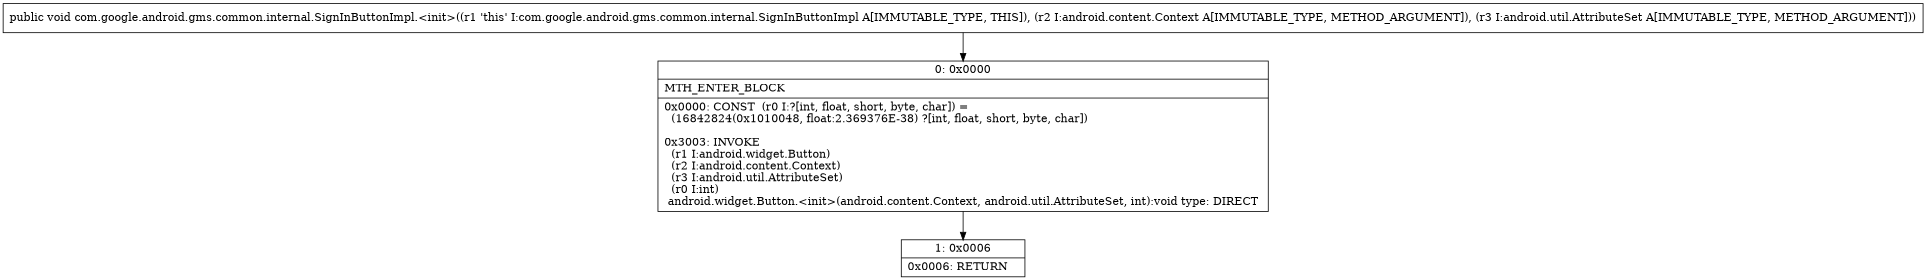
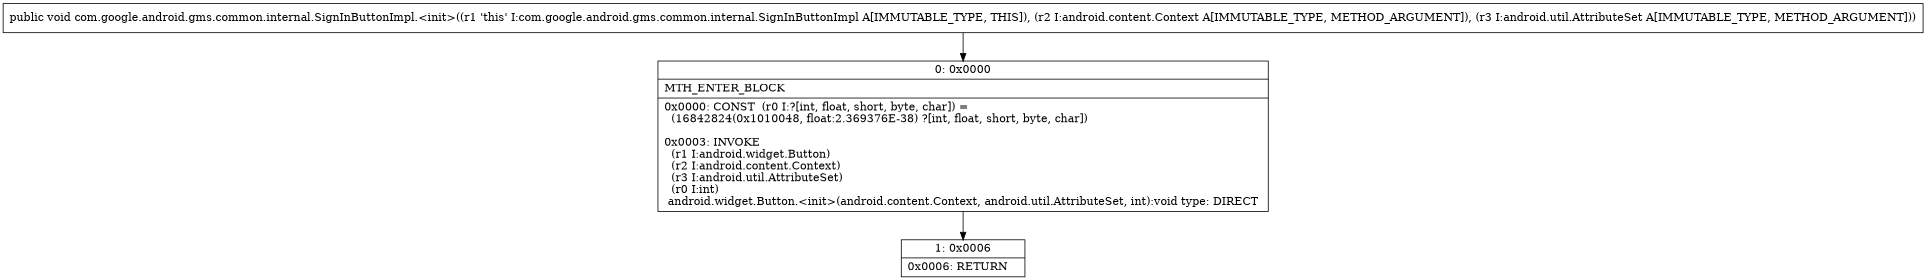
(716, 143) -> (716, 143)
